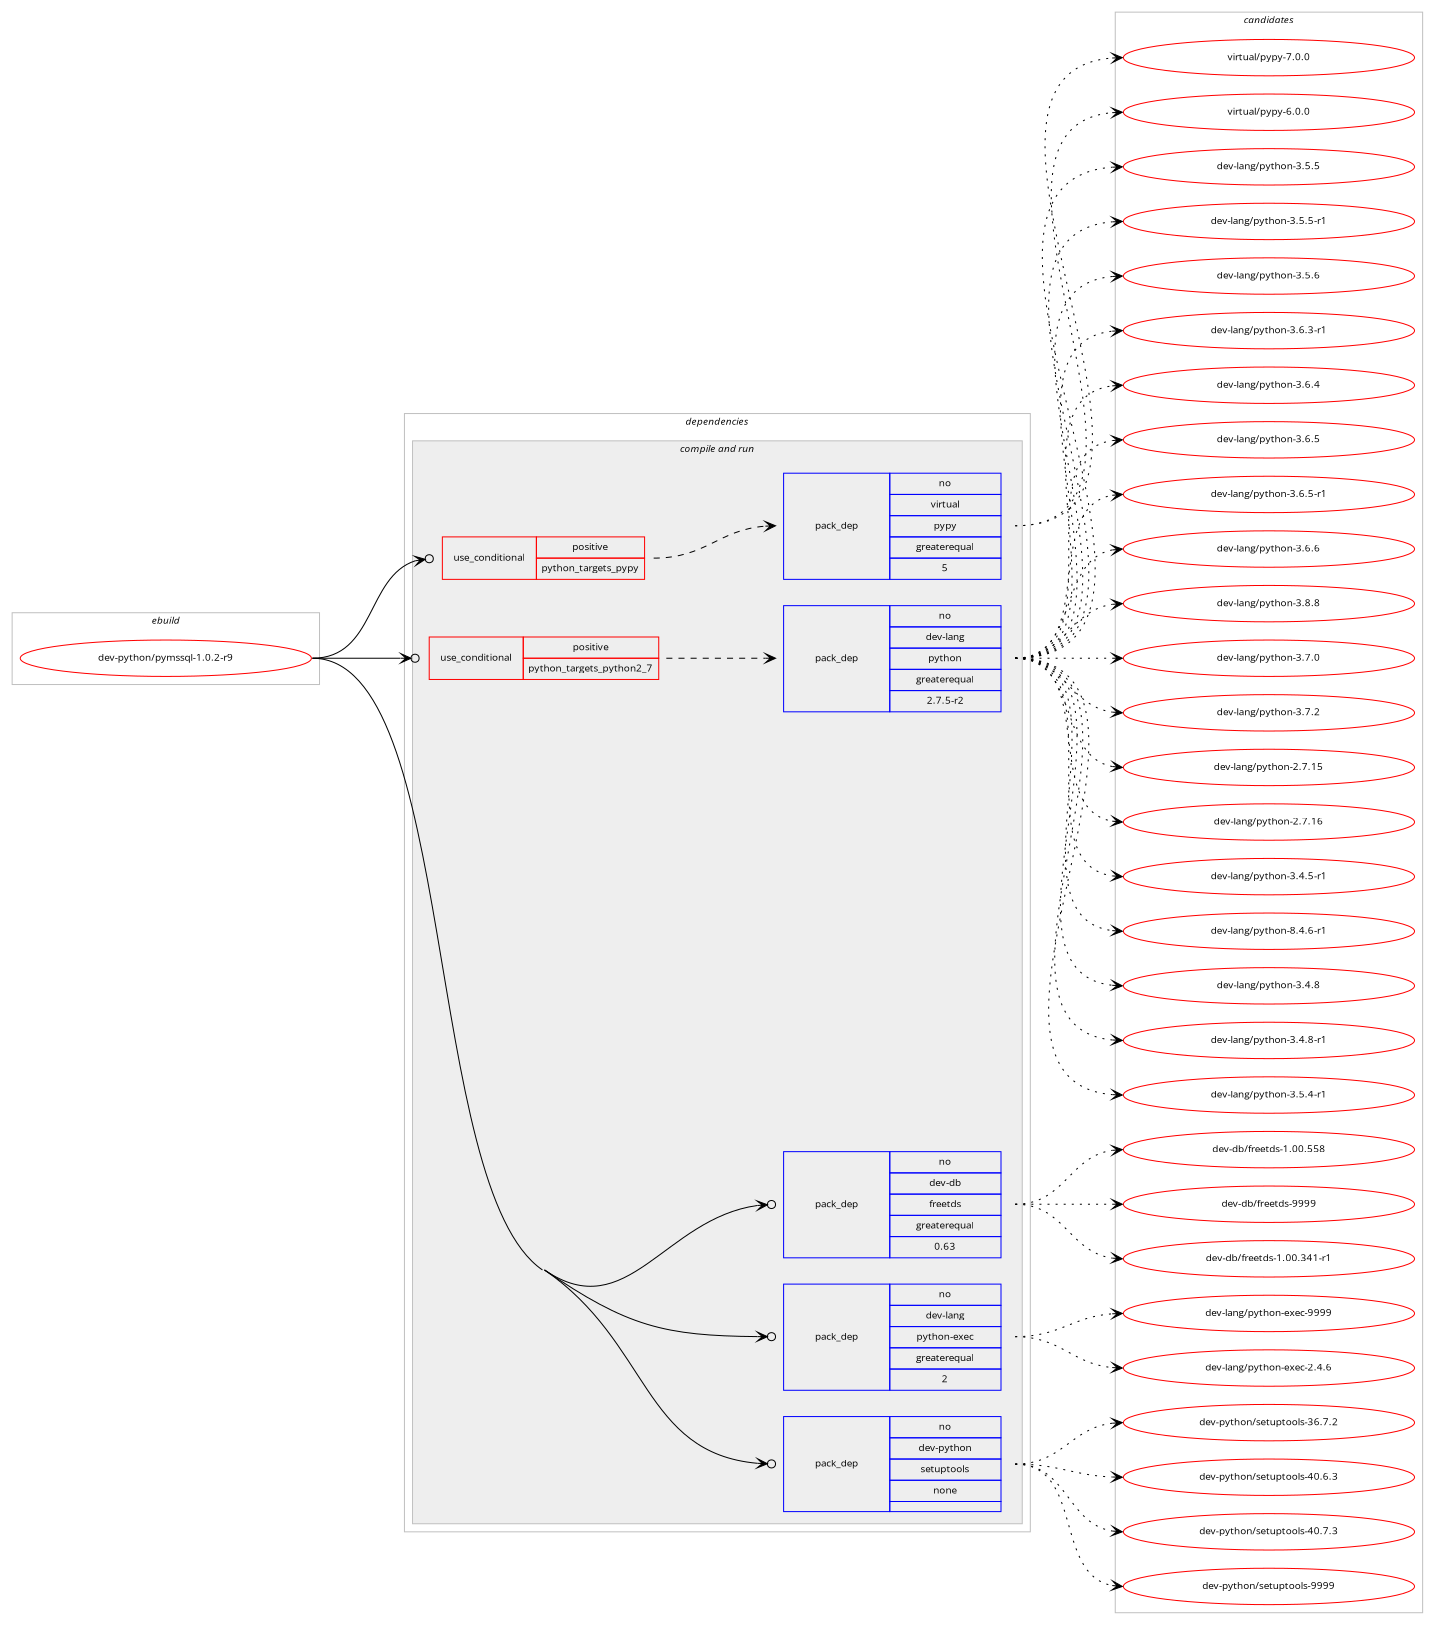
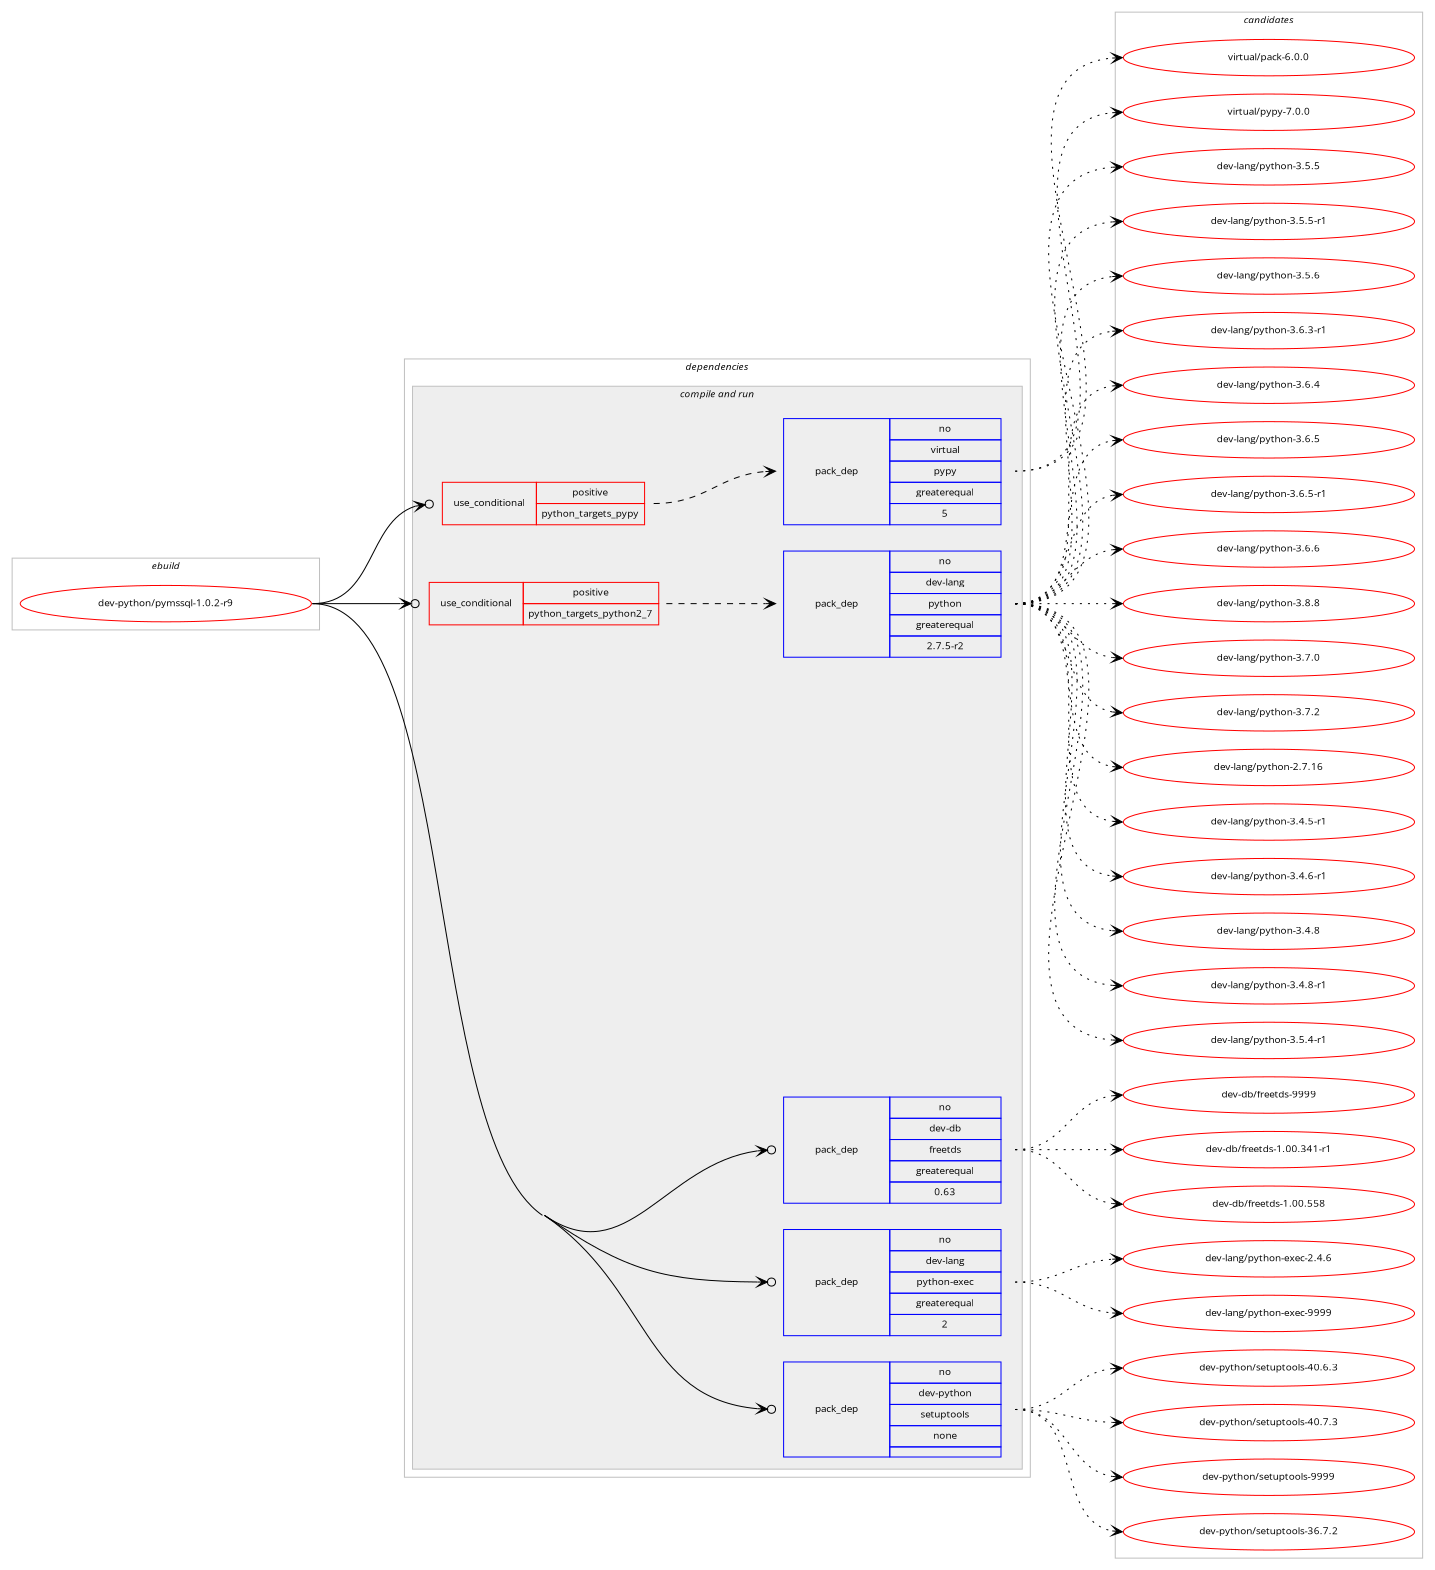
(1269, 112) -> (1269, 58)
(1269, 767) -> none
(1269, 931) -> (1269, 877)
